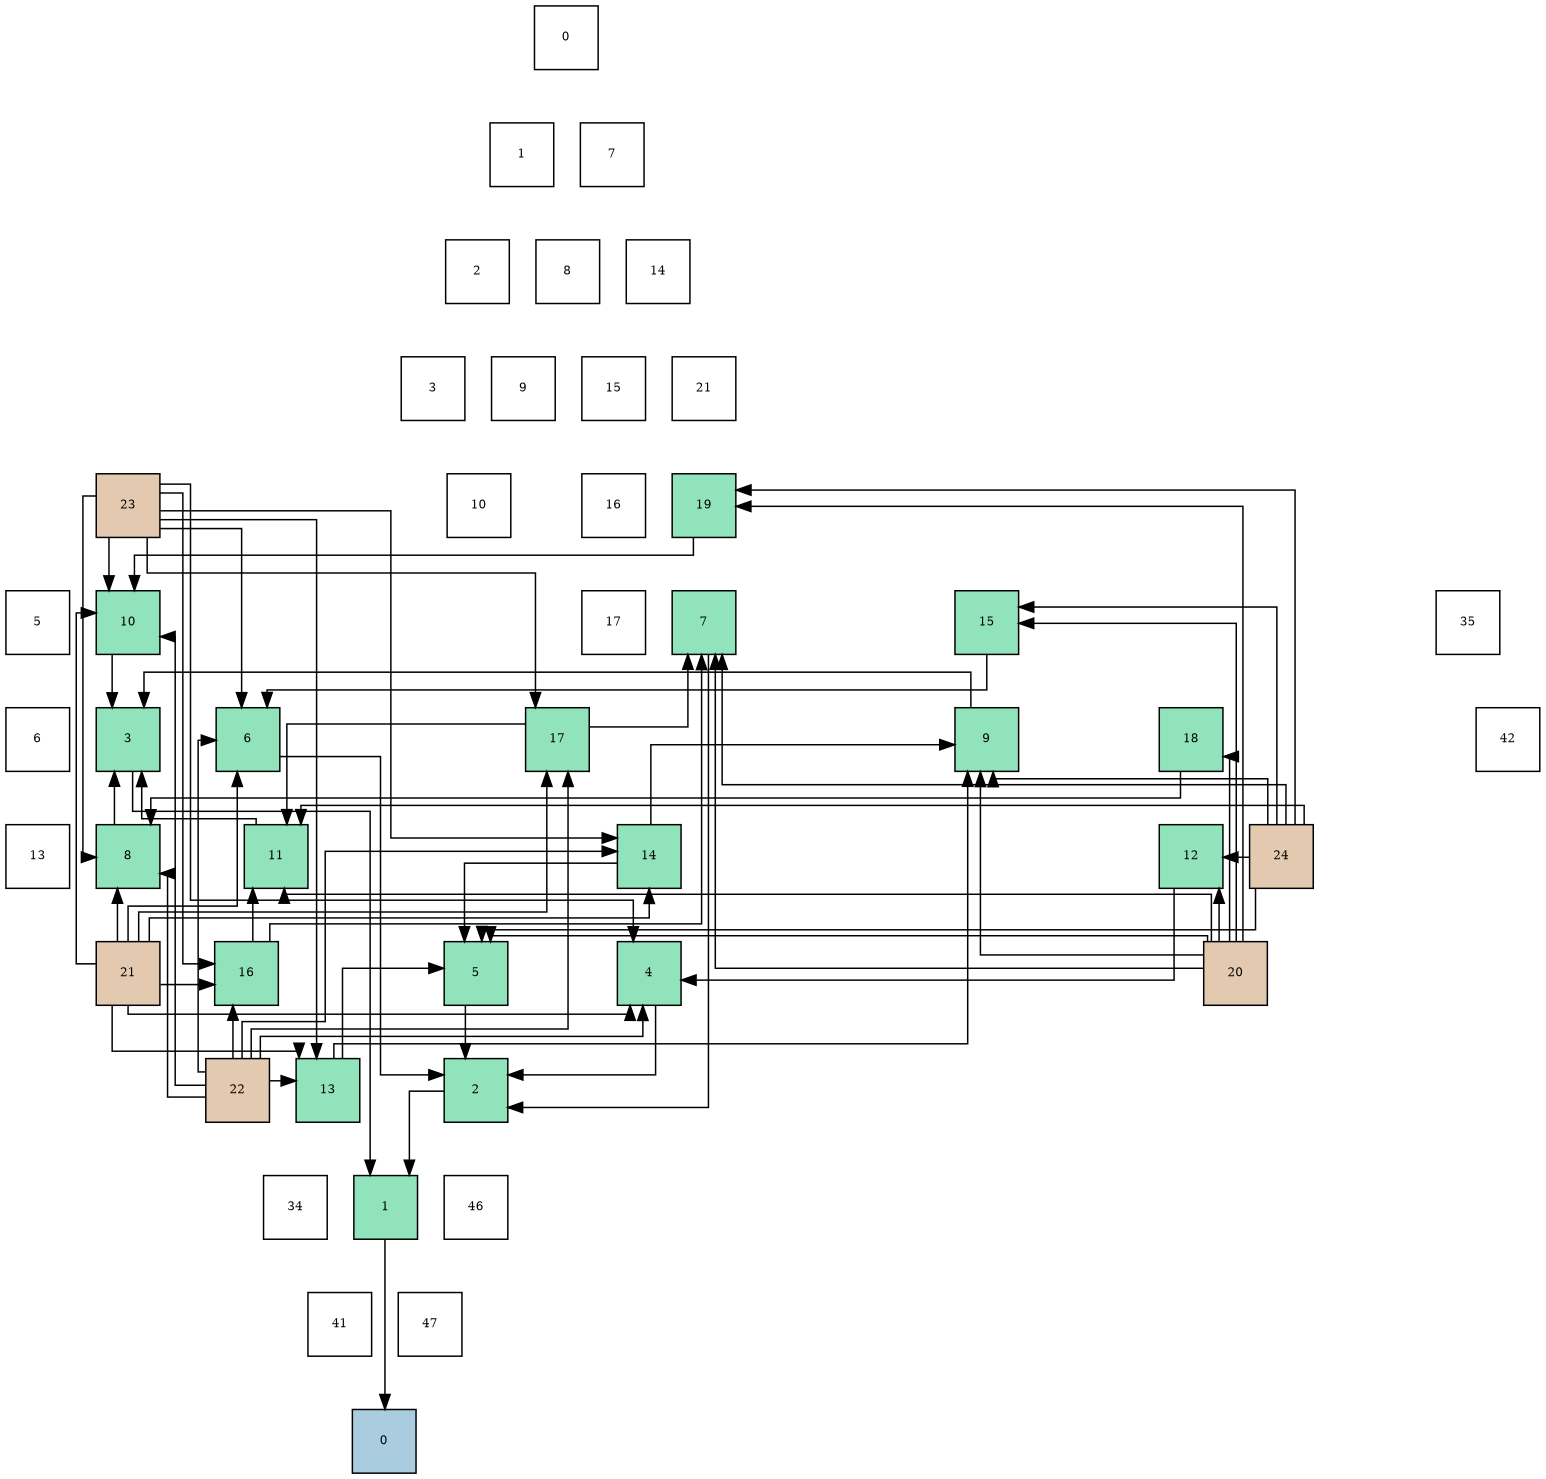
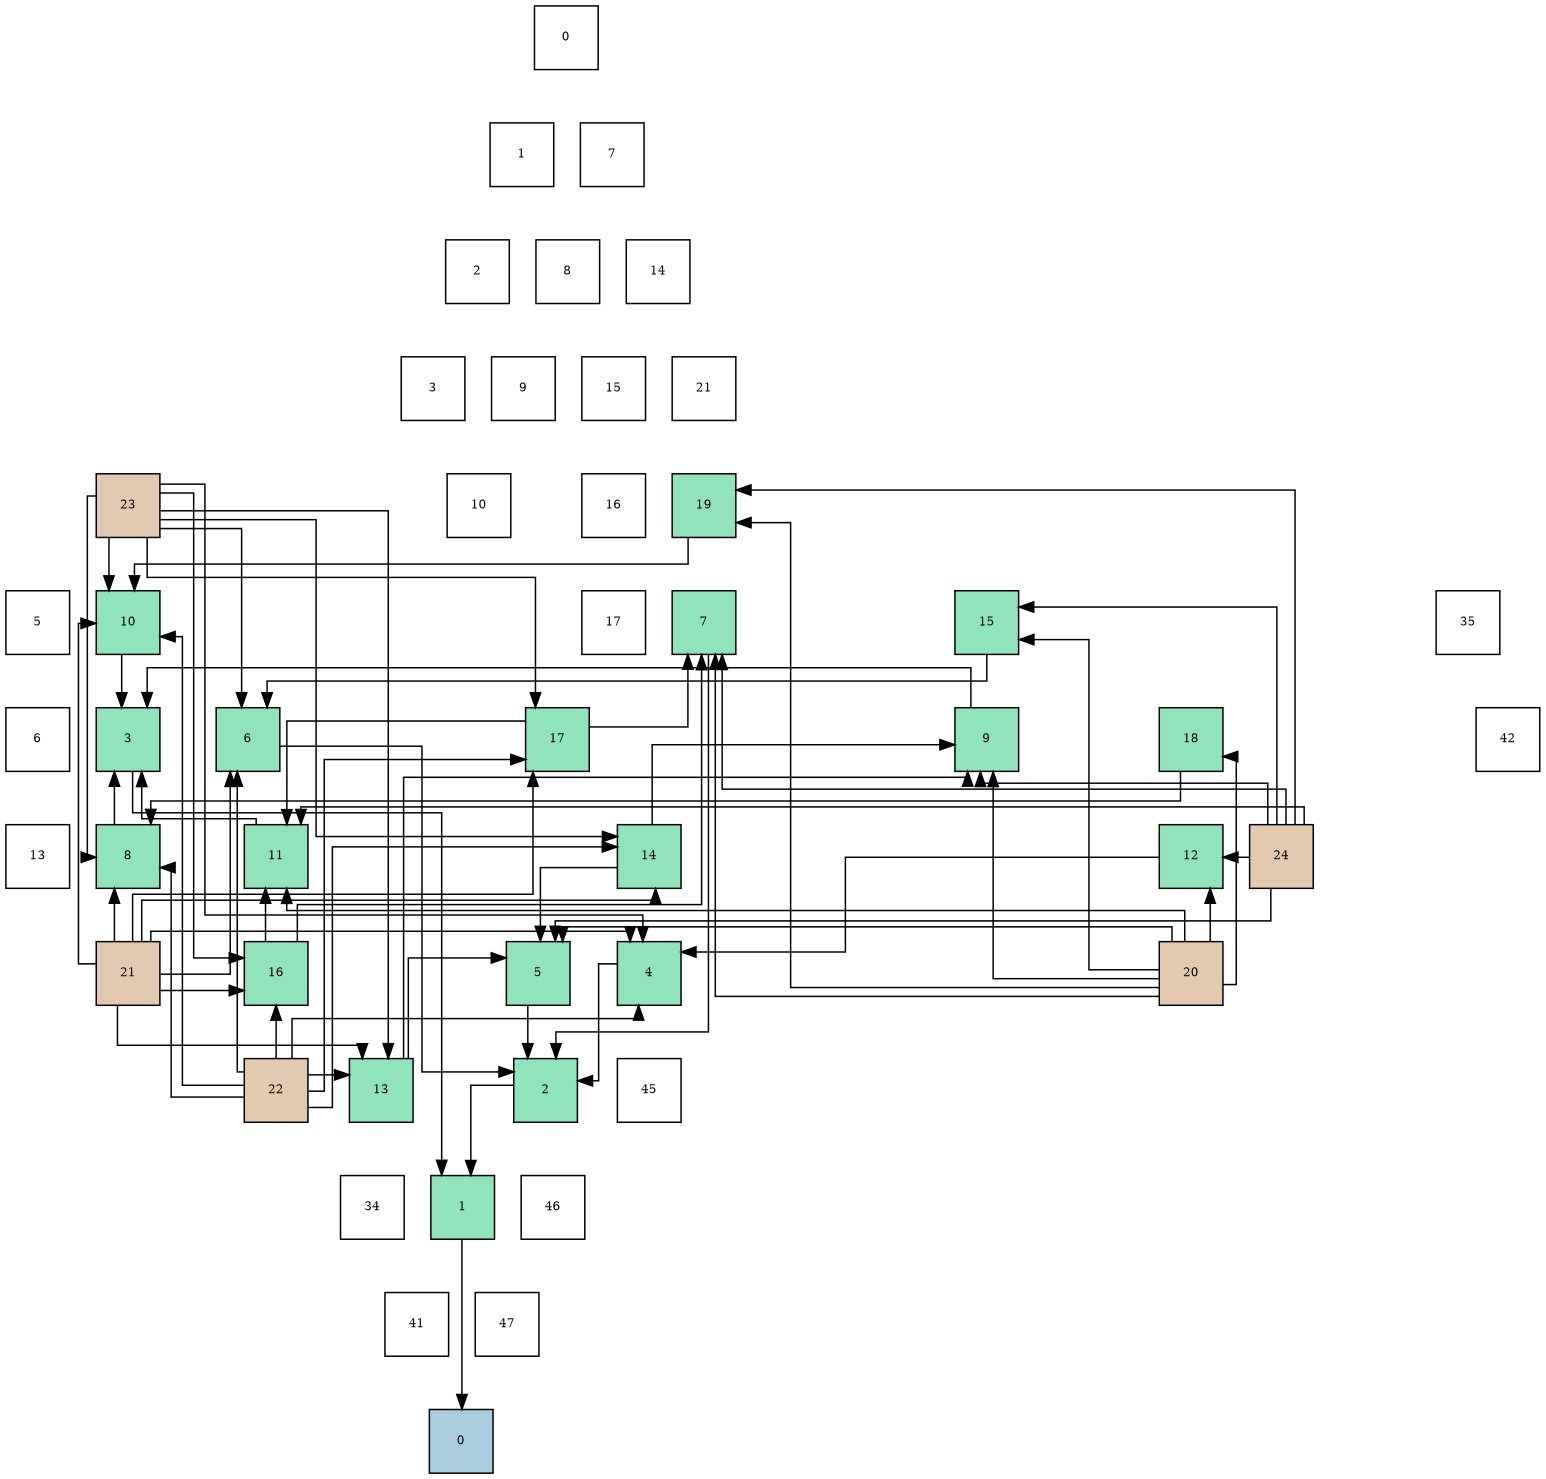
none -> (649, 1090)
